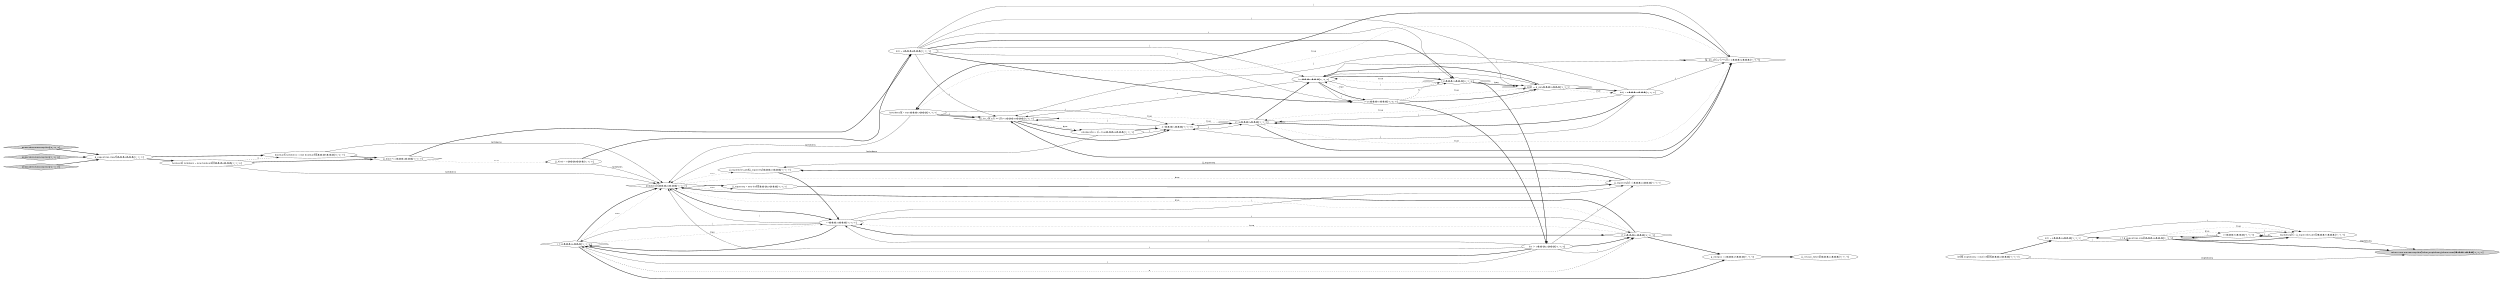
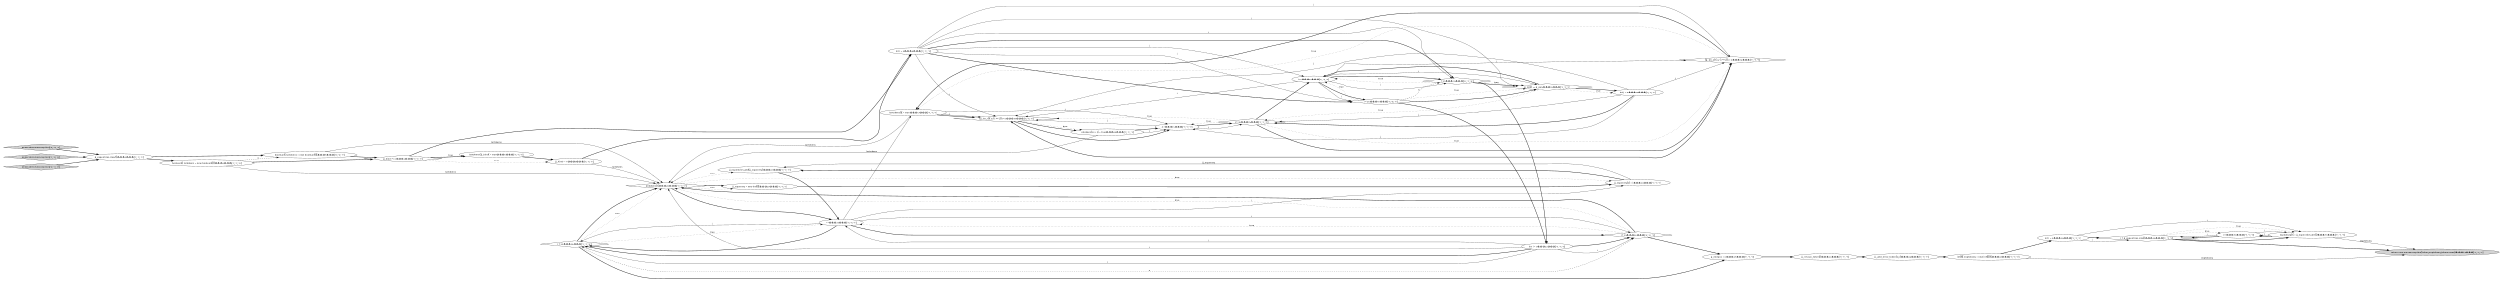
none -> (496, 155)
(1590, 217) -> none
(741, 221) -> (877, 168)
none -> (1902, 257)
